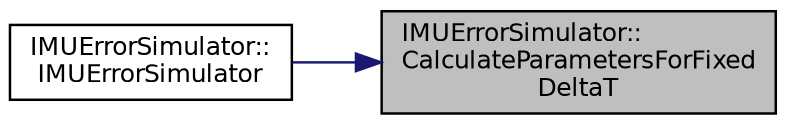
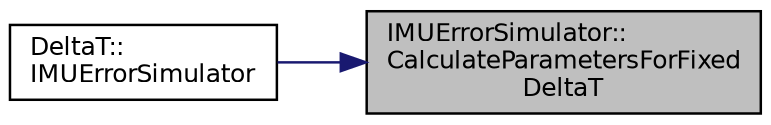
(151, 62) -> (143, 62)
